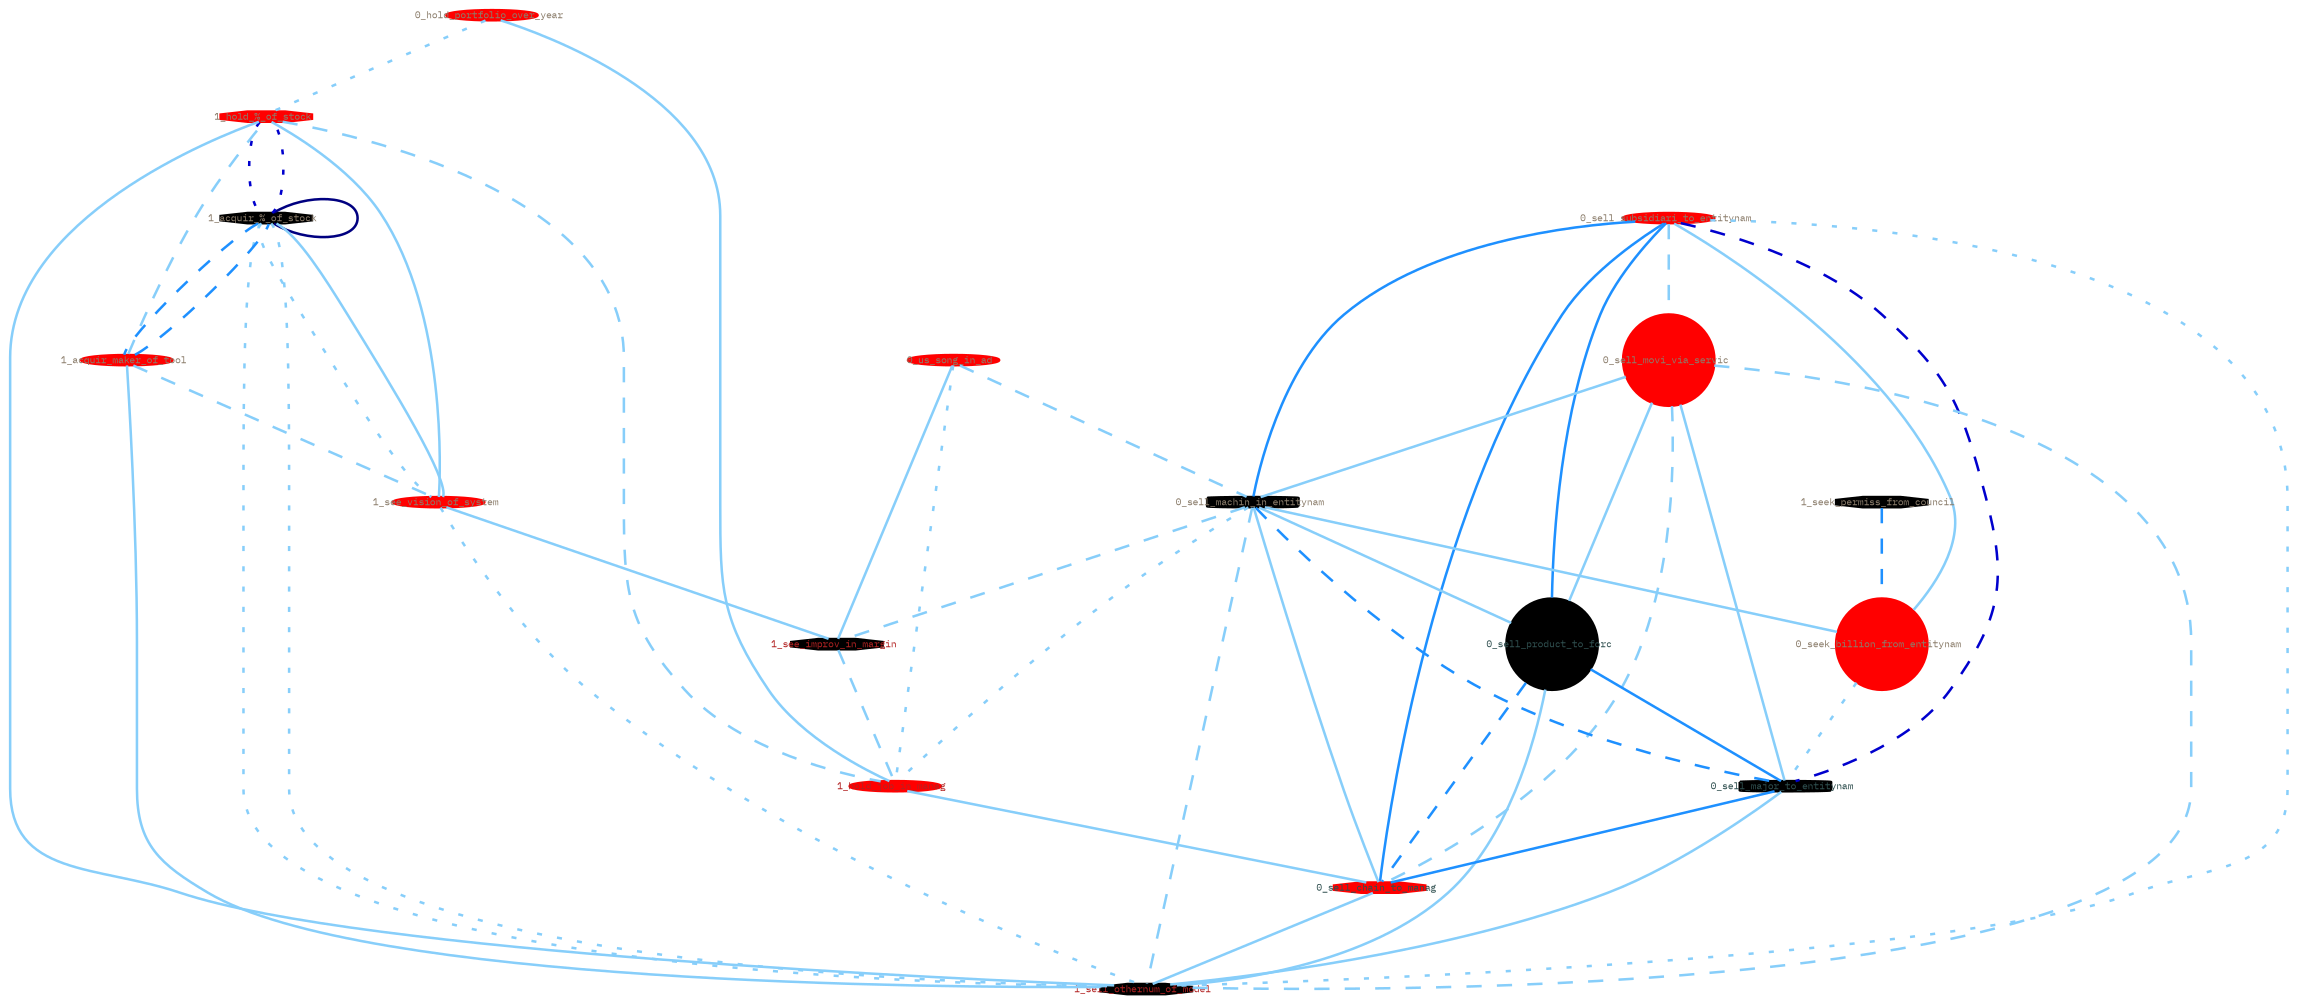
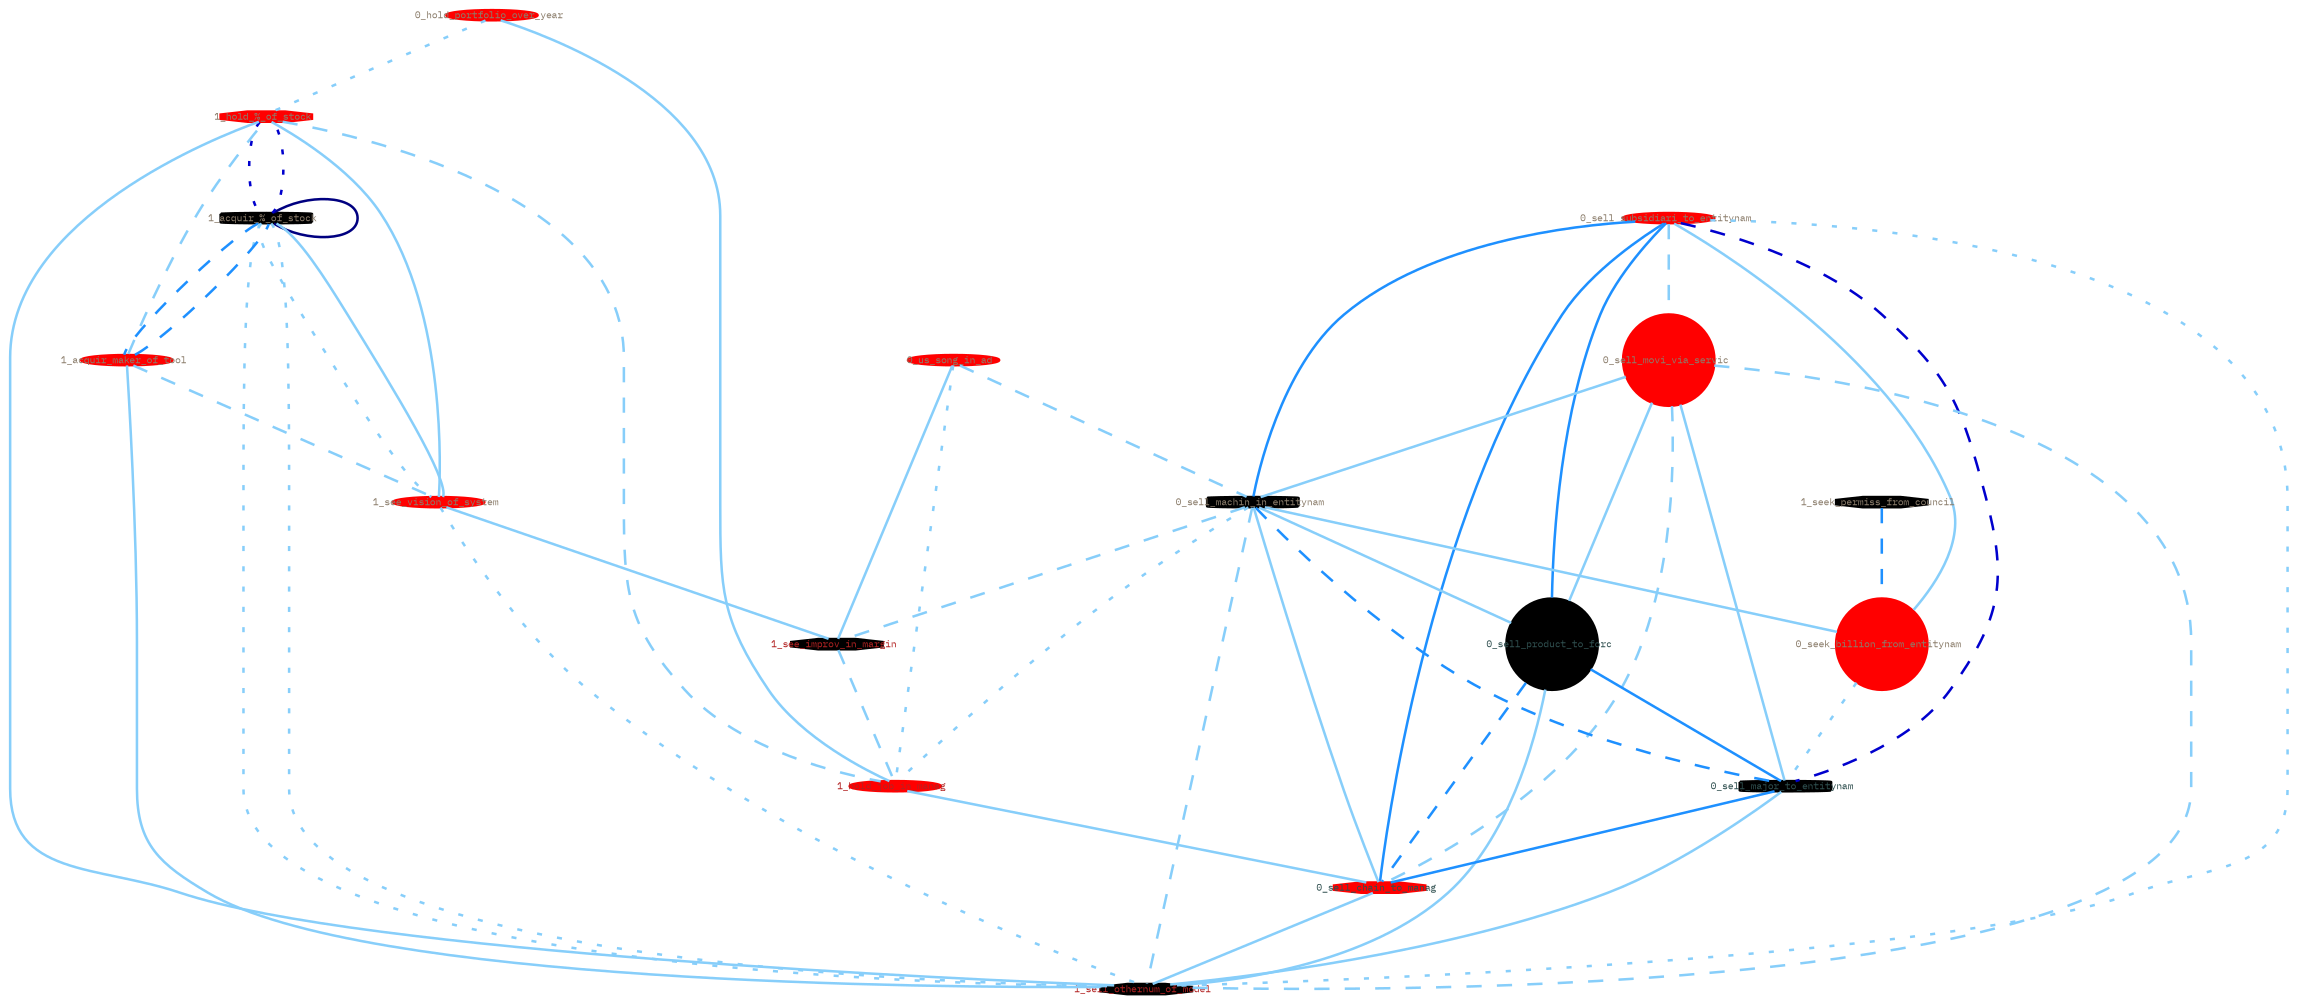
(266, 218) -> (266, 218)
